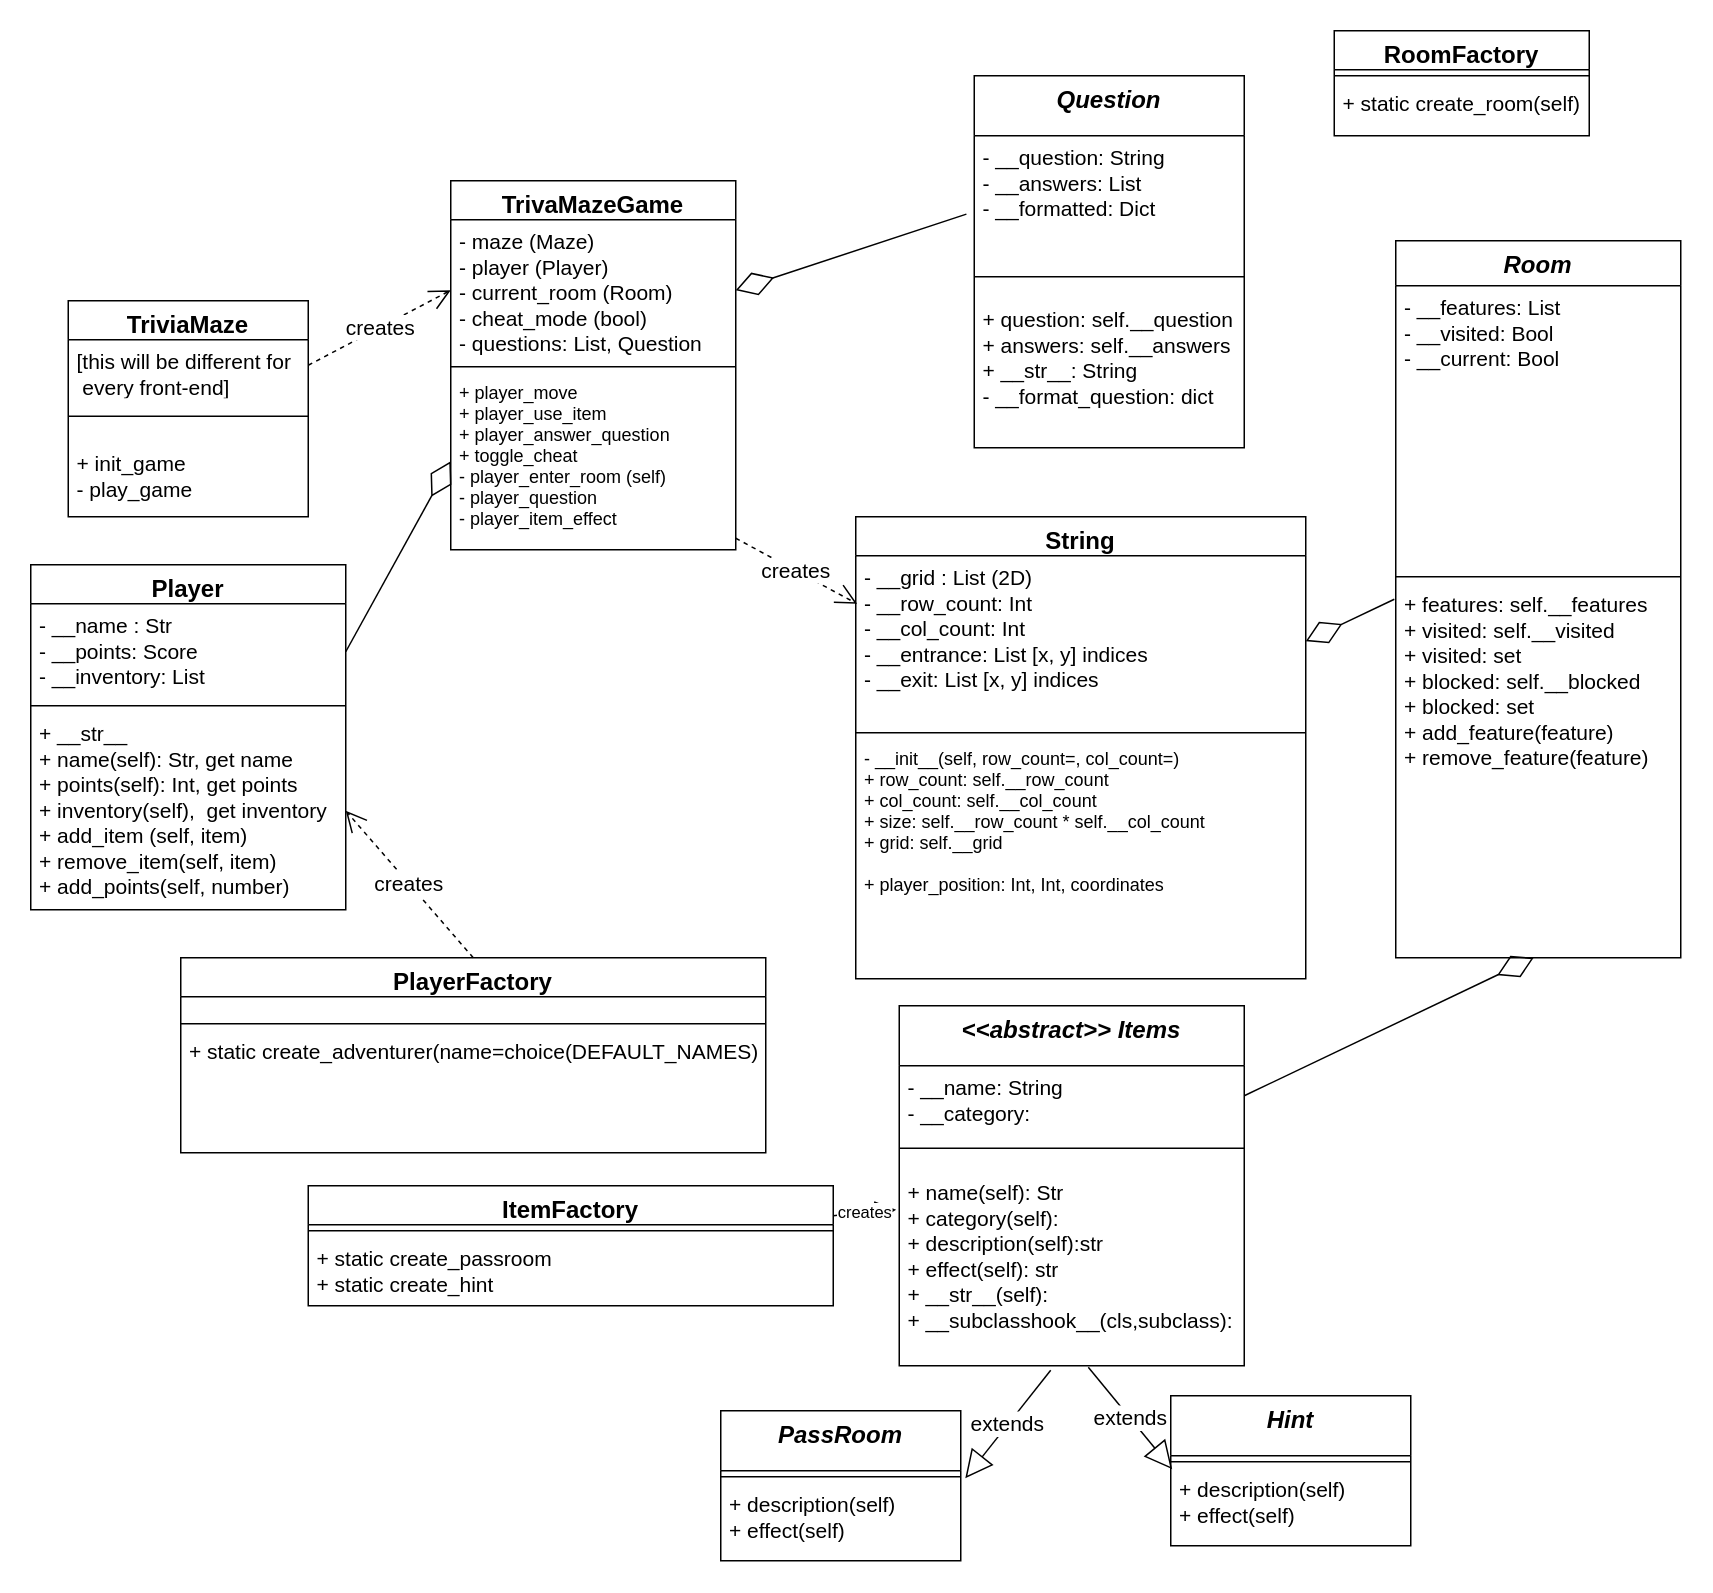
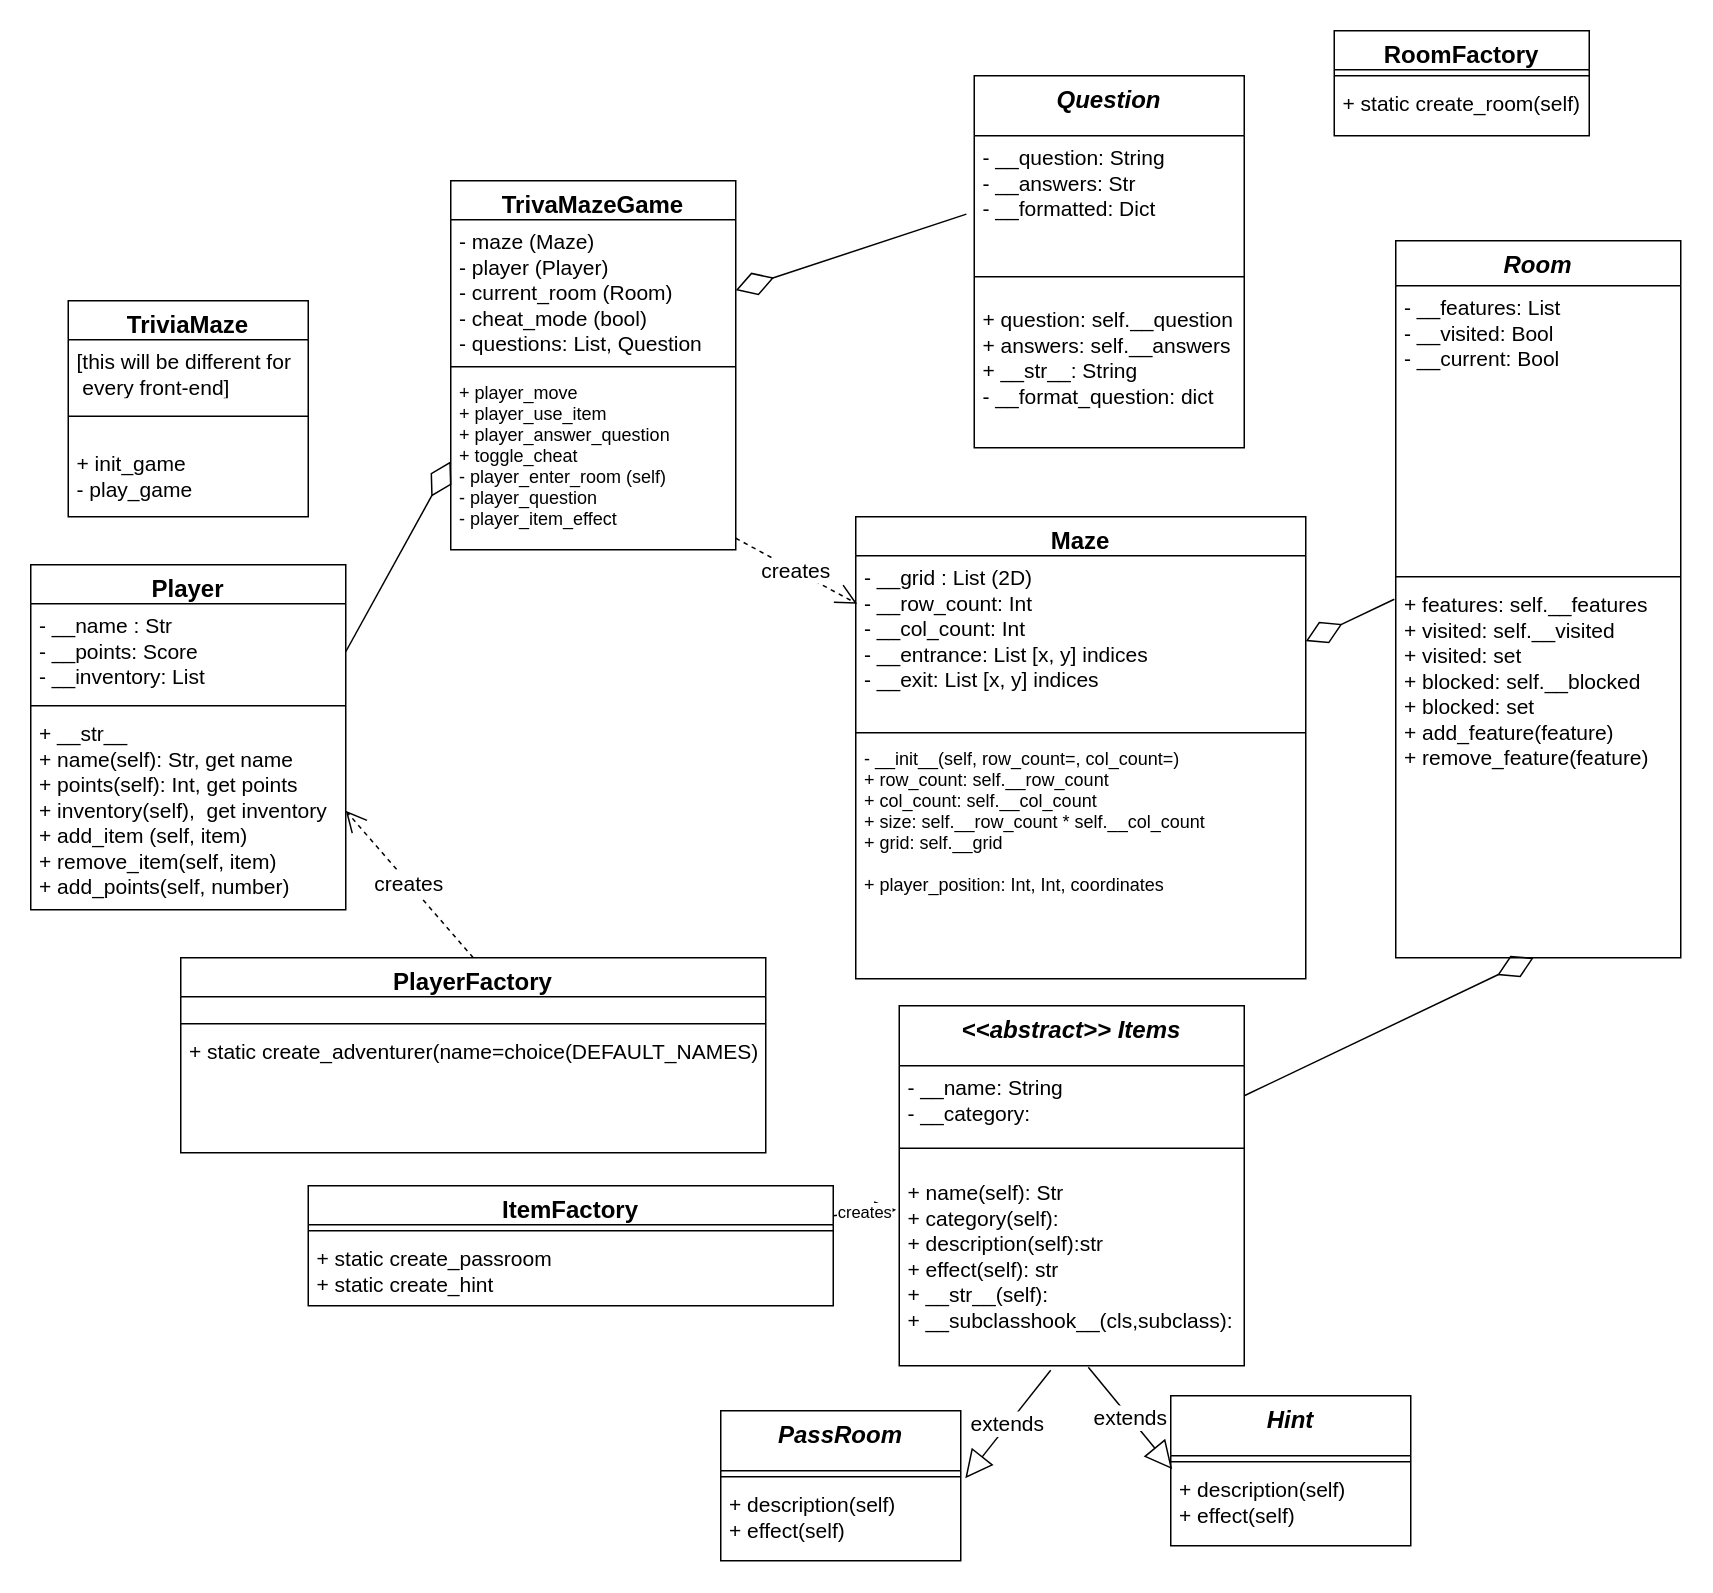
(1086, 158) -> (1086, 158)
(425, 304) -> none
(1080, 541) -> (1080, 541)
